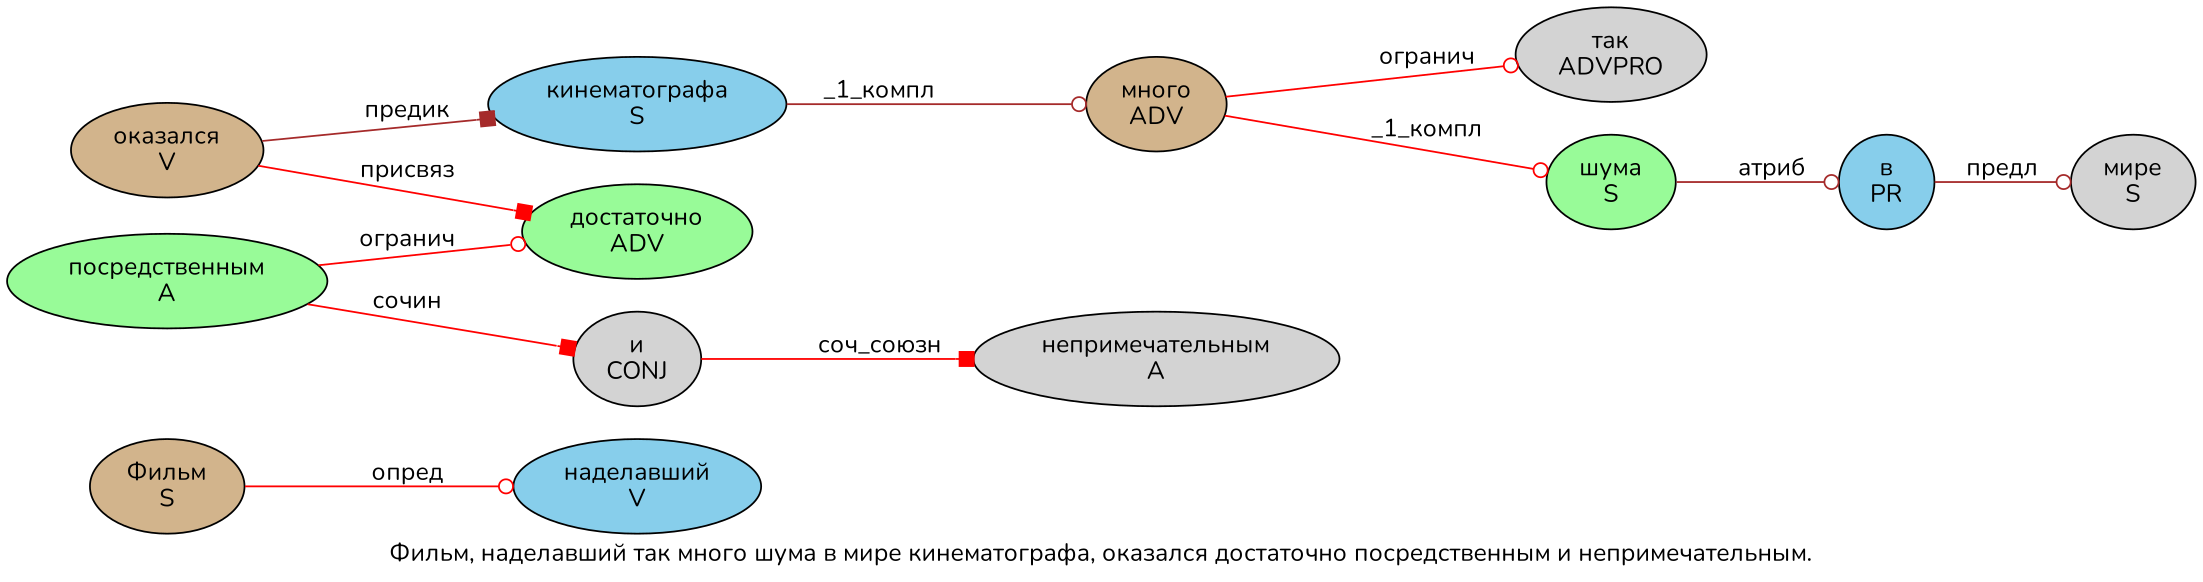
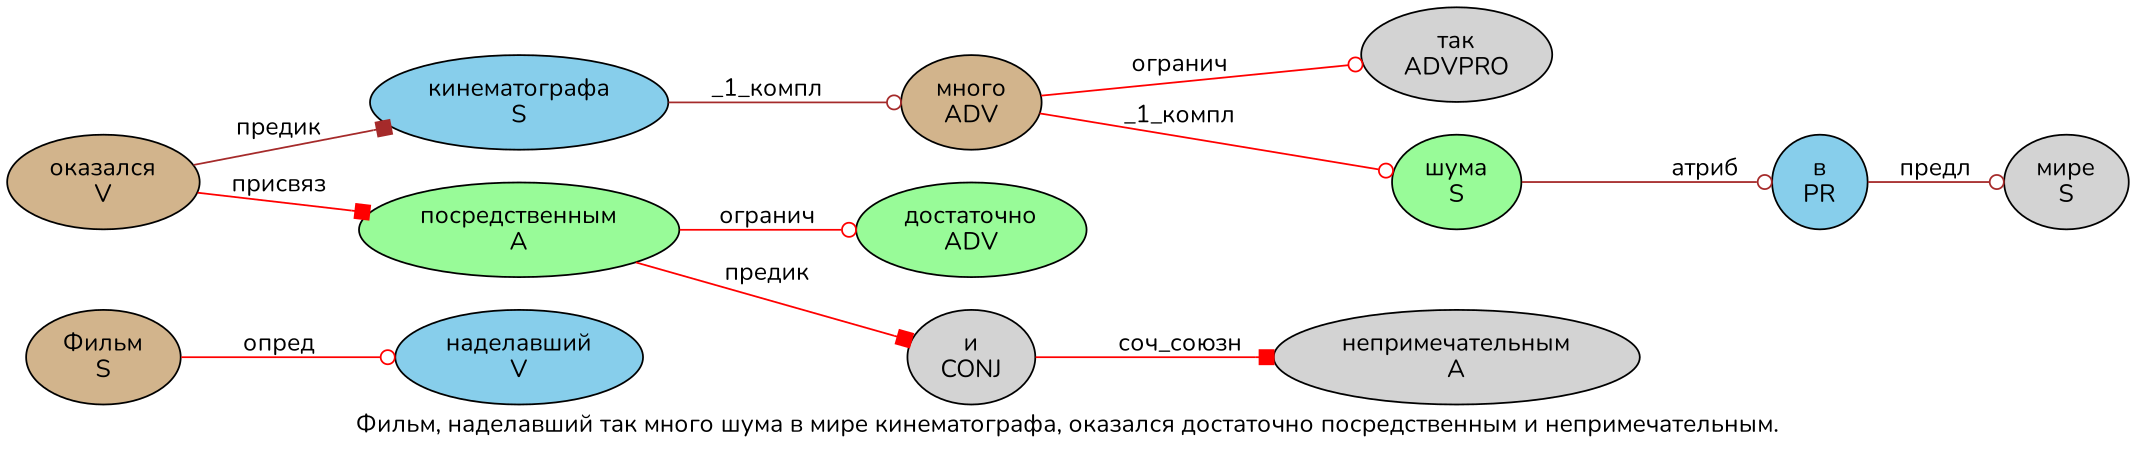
(386, 188) -> (275, 202)
(408, 301) -> (768, 273)
